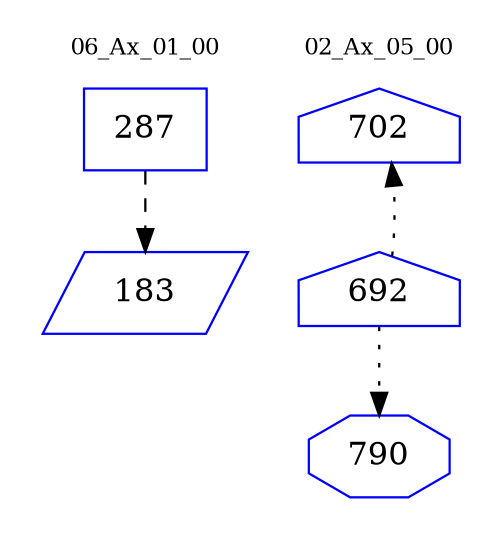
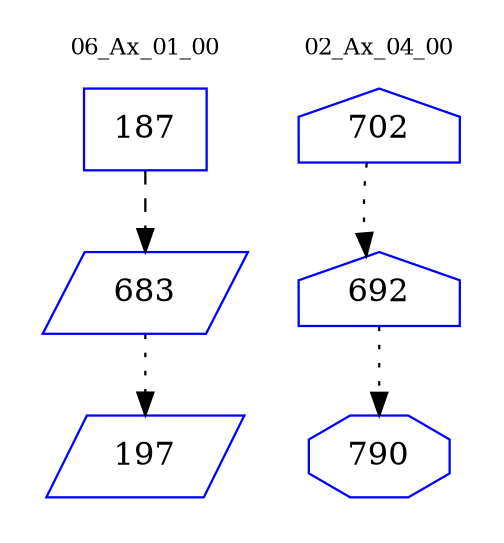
(379, 49) -> (379, 49)
(145, 129) -> (145, 129)
(394, 221) -> (364, 198)
(145, 293) -> (145, 293)
none -> (145, 456)
